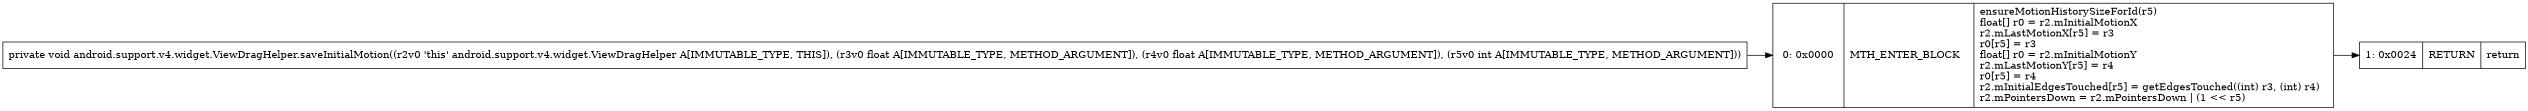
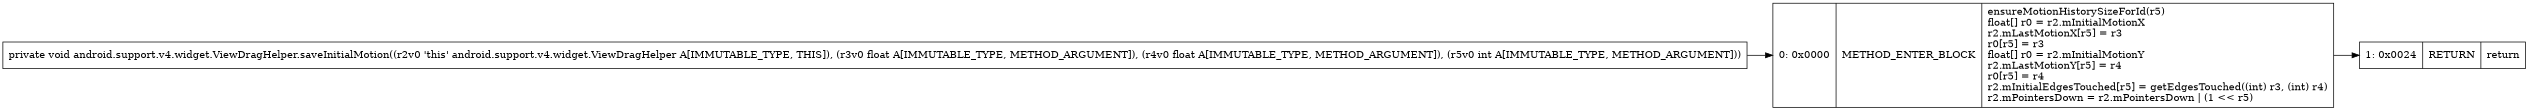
(1905, 55) -> (1909, 55)
